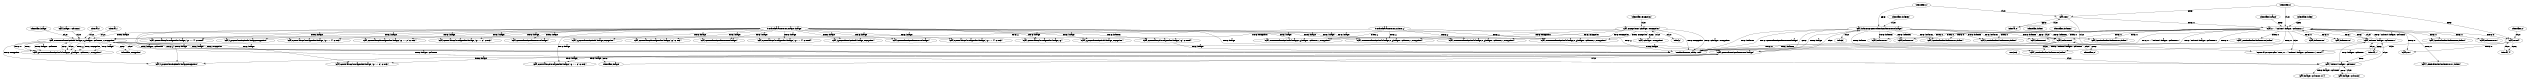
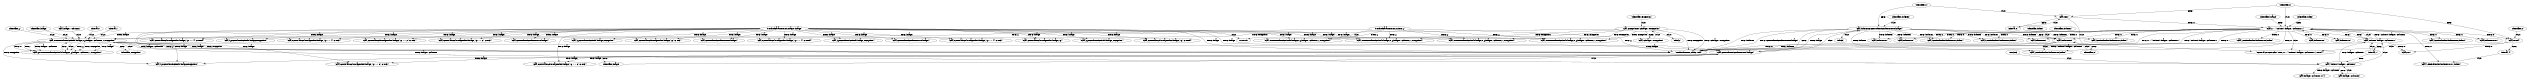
none -> (15, 29)
(2366, 30) -> (2396, 46)
(1114, 35) -> (1114, 35)
none -> (1243, 41)
(2505, 46) -> (2477, 58)
(1421, 51) -> (1216, 44)
